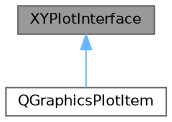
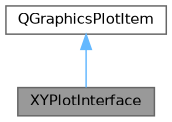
(86, 68) -> (86, 68)
